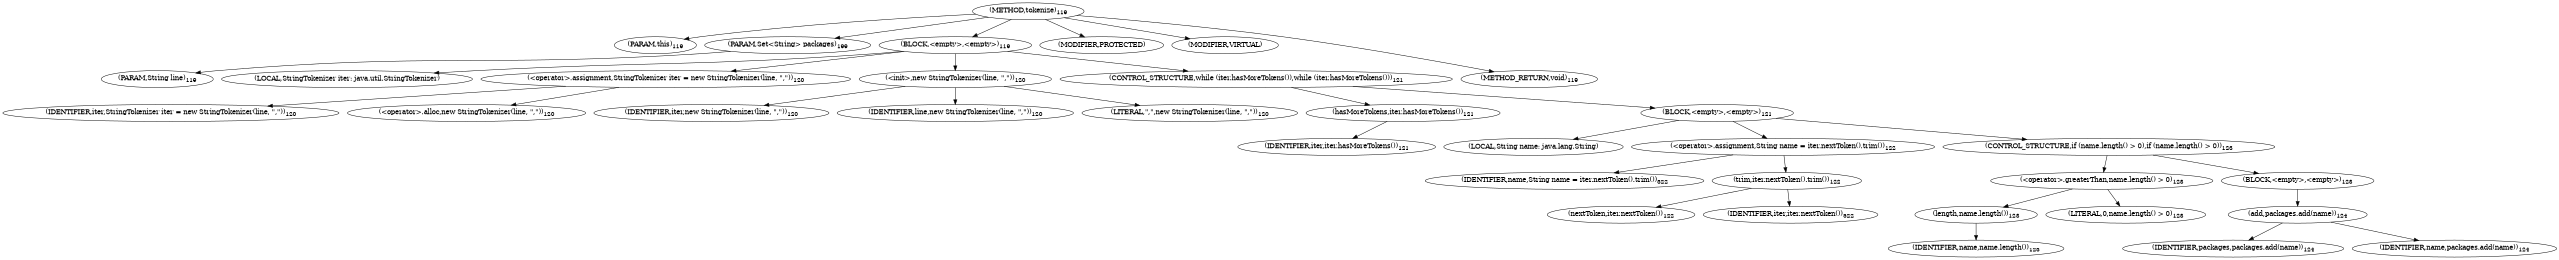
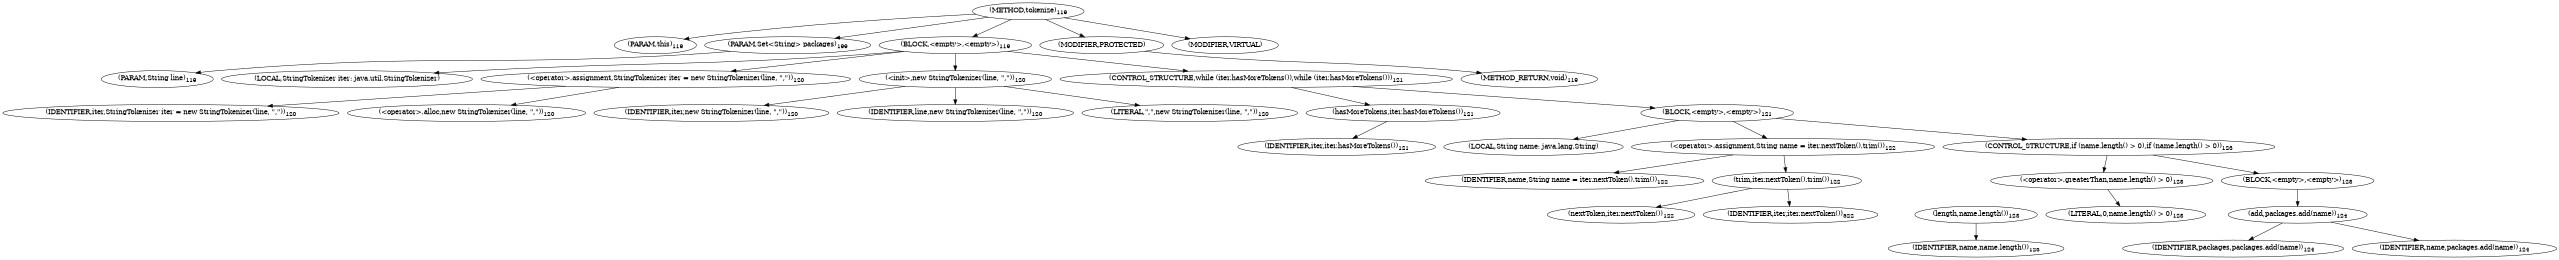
(1284, 37) -> (1311, 62)
(1663, 180) -> (1663, 180)
(2040, 197) -> none
